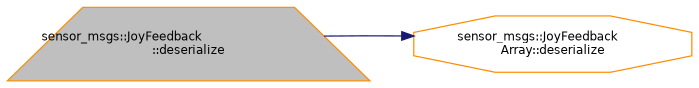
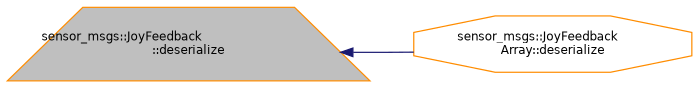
(363, 36) -> (383, 52)
